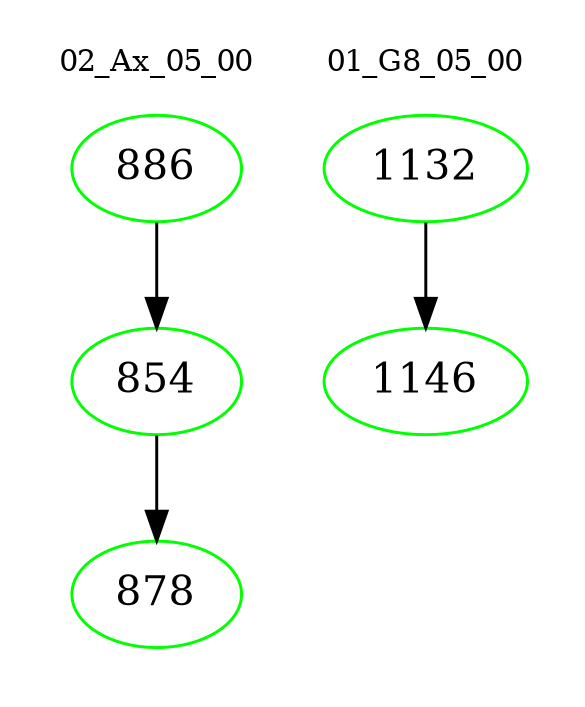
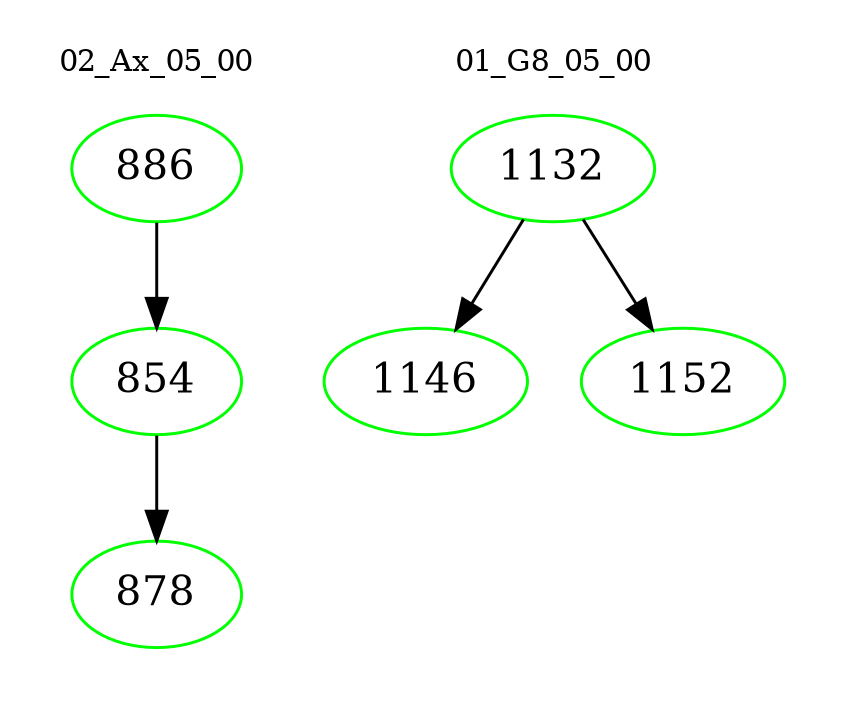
none -> (683, 381)
